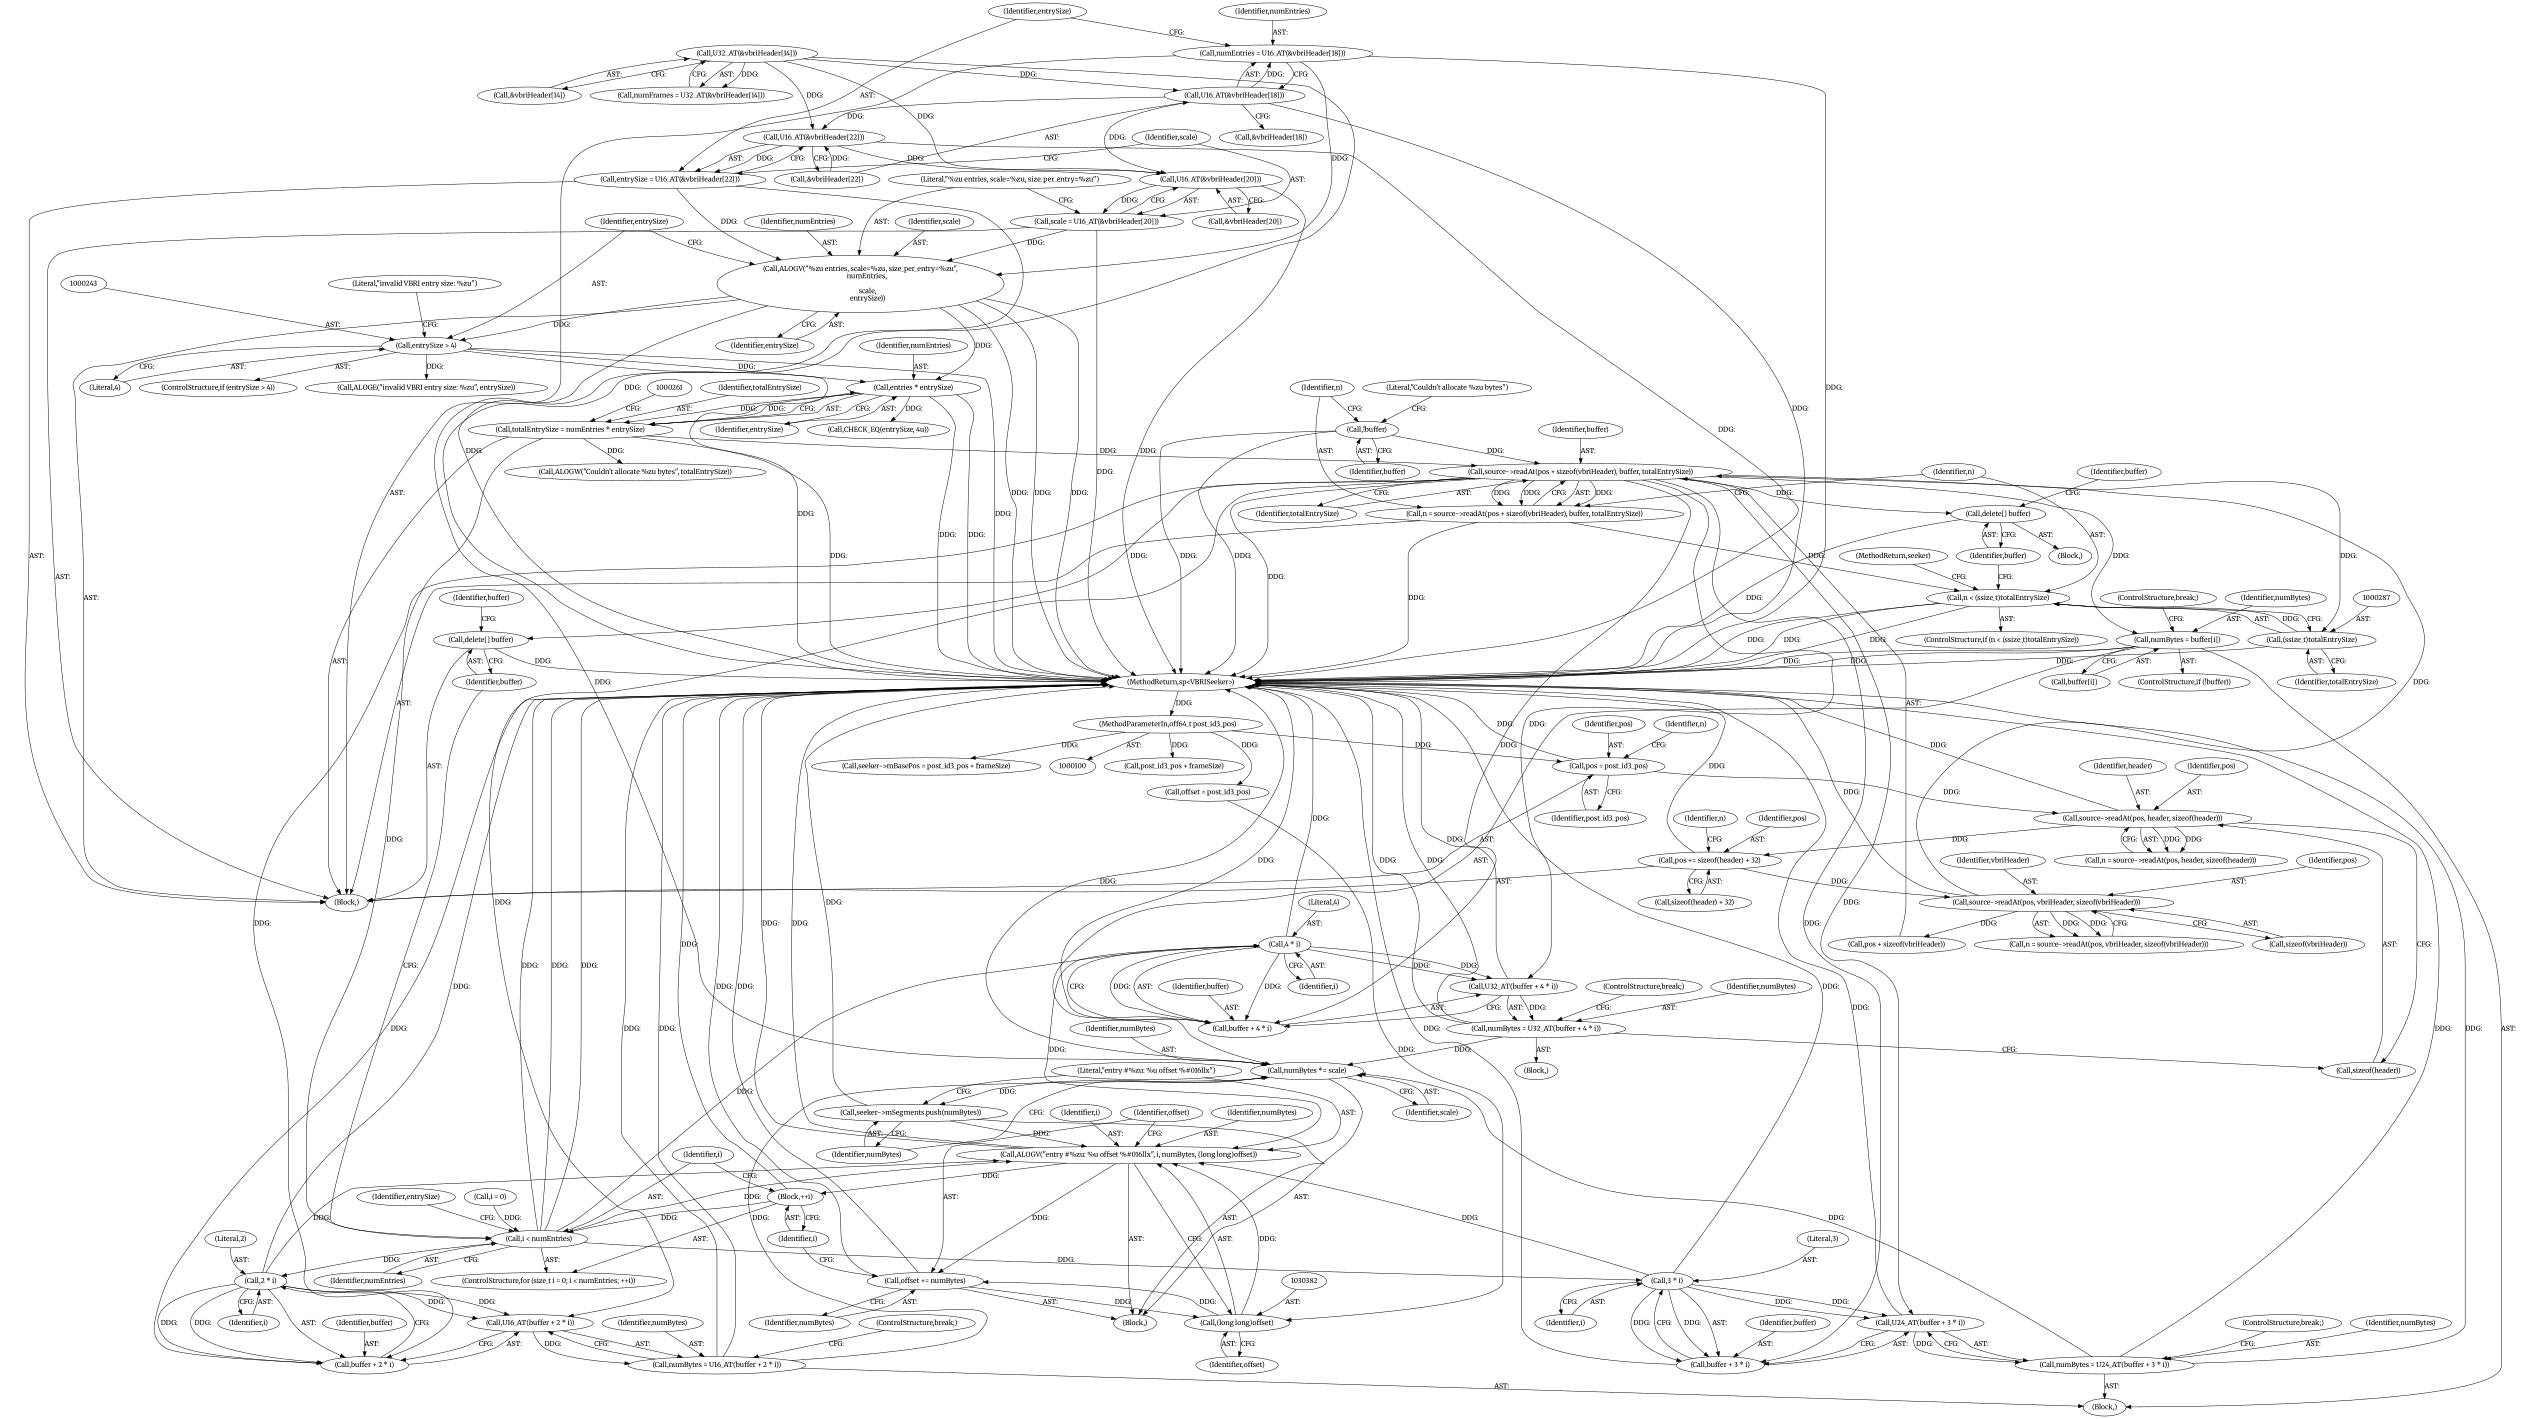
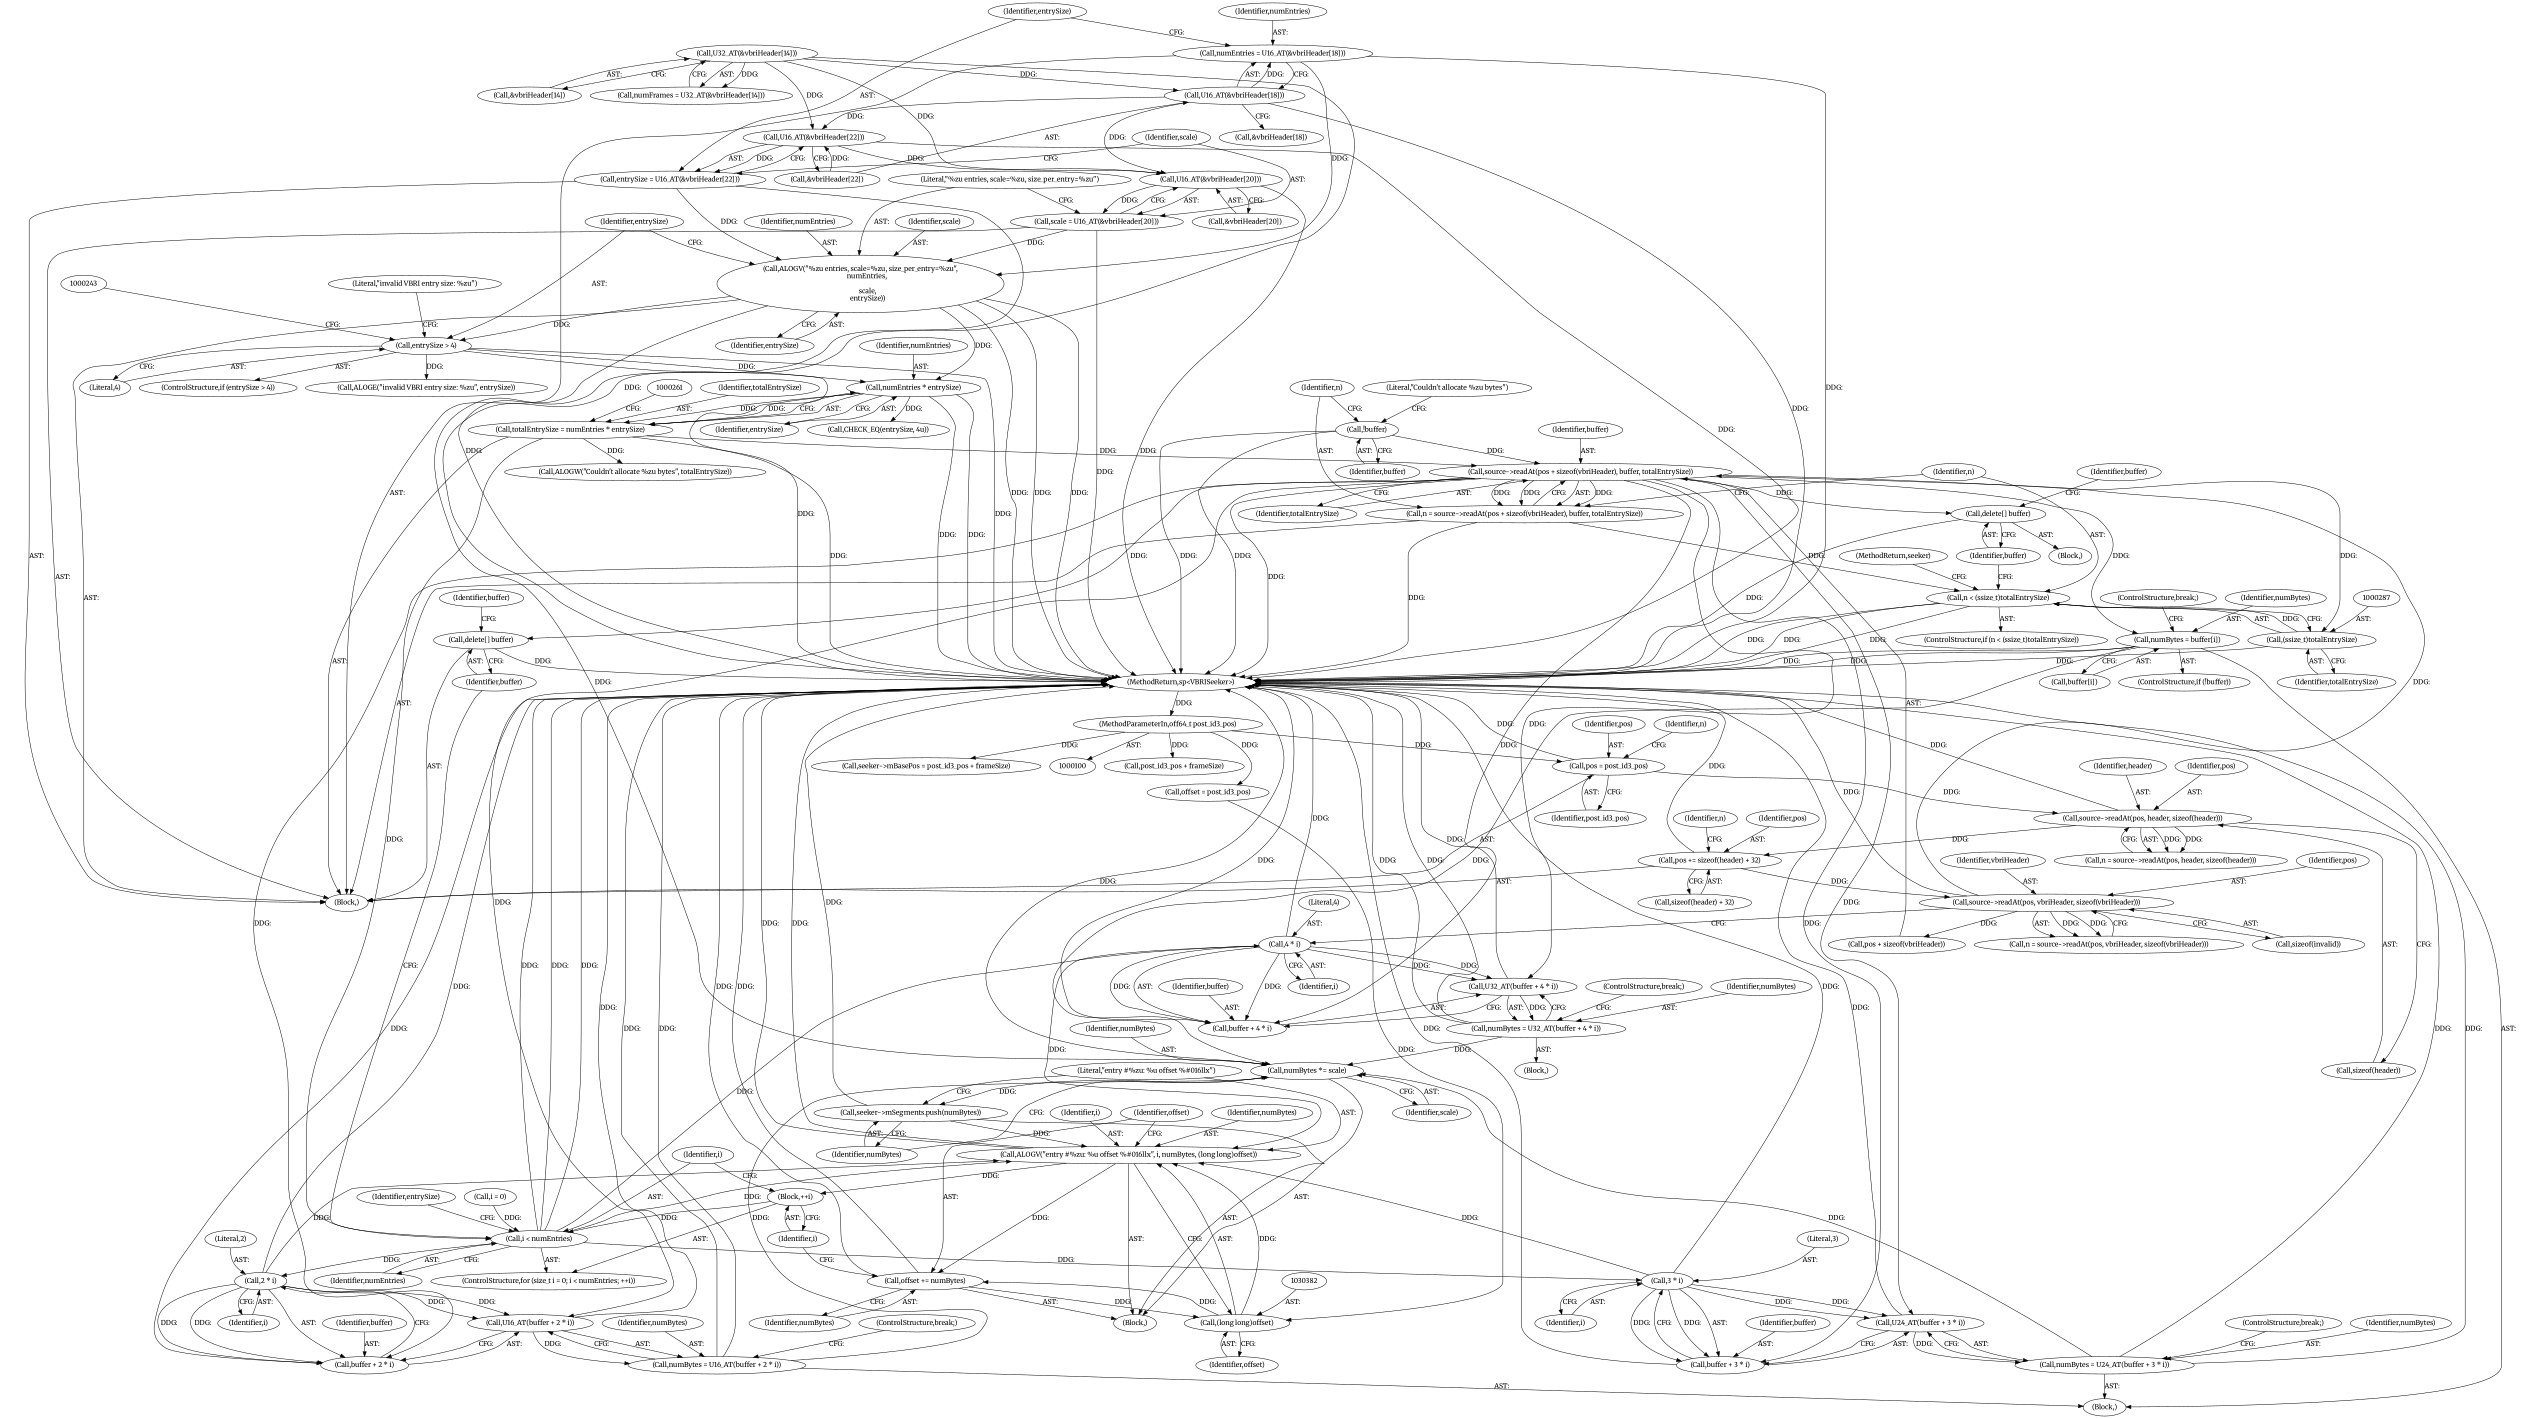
(334, 325) -> (334, 325)
(914, 388) -> (914, 388)
(683, 760) -> (607, 839)
(1482, 861) -> (1482, 861)
(2309, 945) -> (2309, 945)
(1077, 968) -> (1633, 926)
(1966, 1051) -> (1552, 1008)
